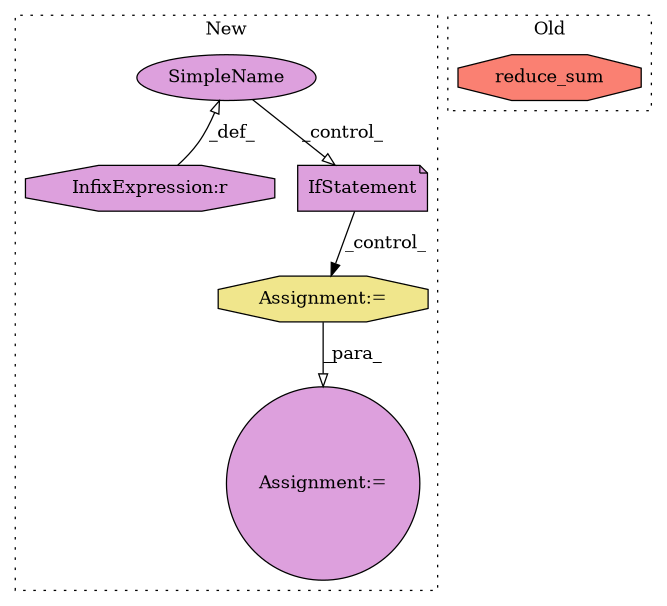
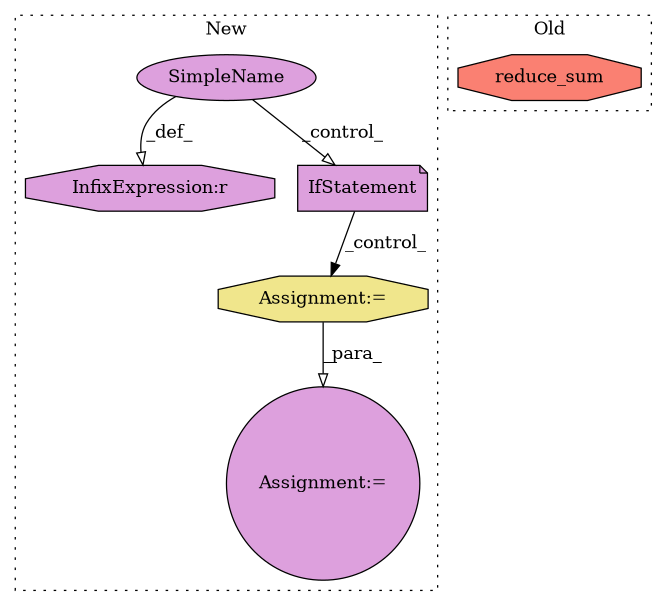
(199, 141) -> (149, 119)
